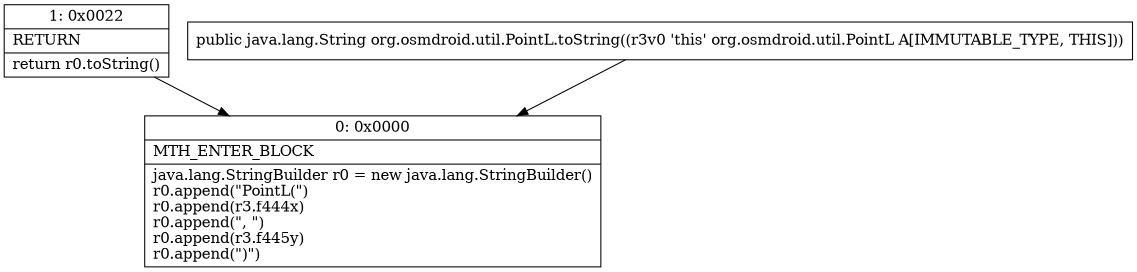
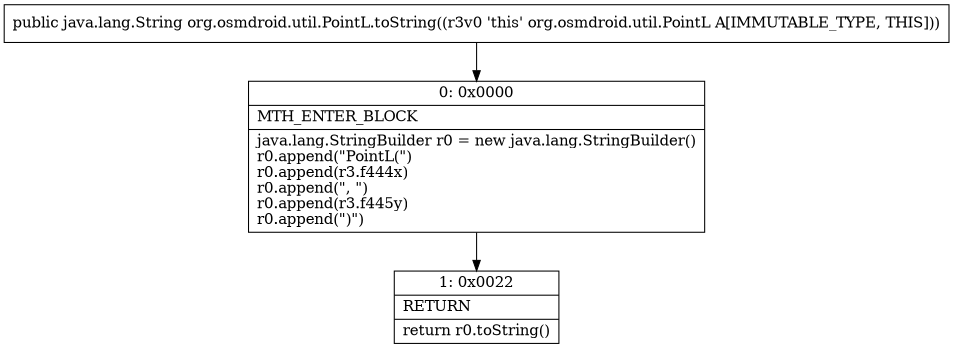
(187, 94) -> (477, 246)
